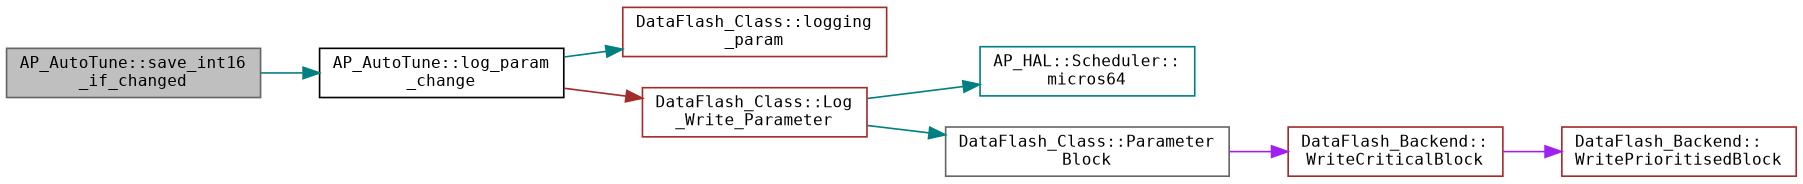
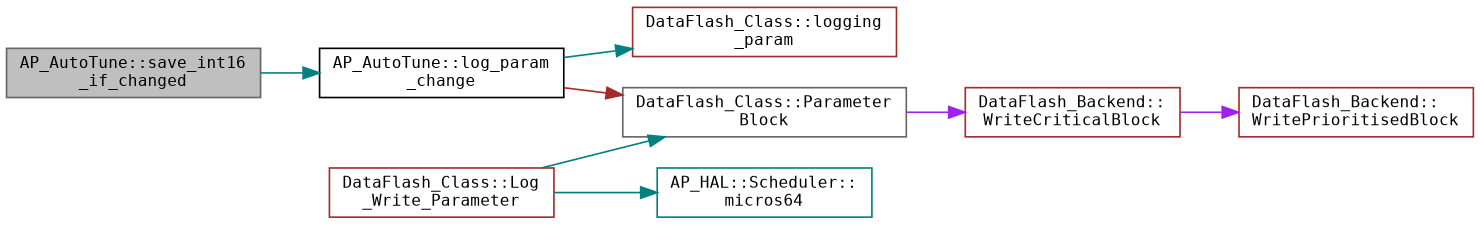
(595, 92) -> (585, 90)
